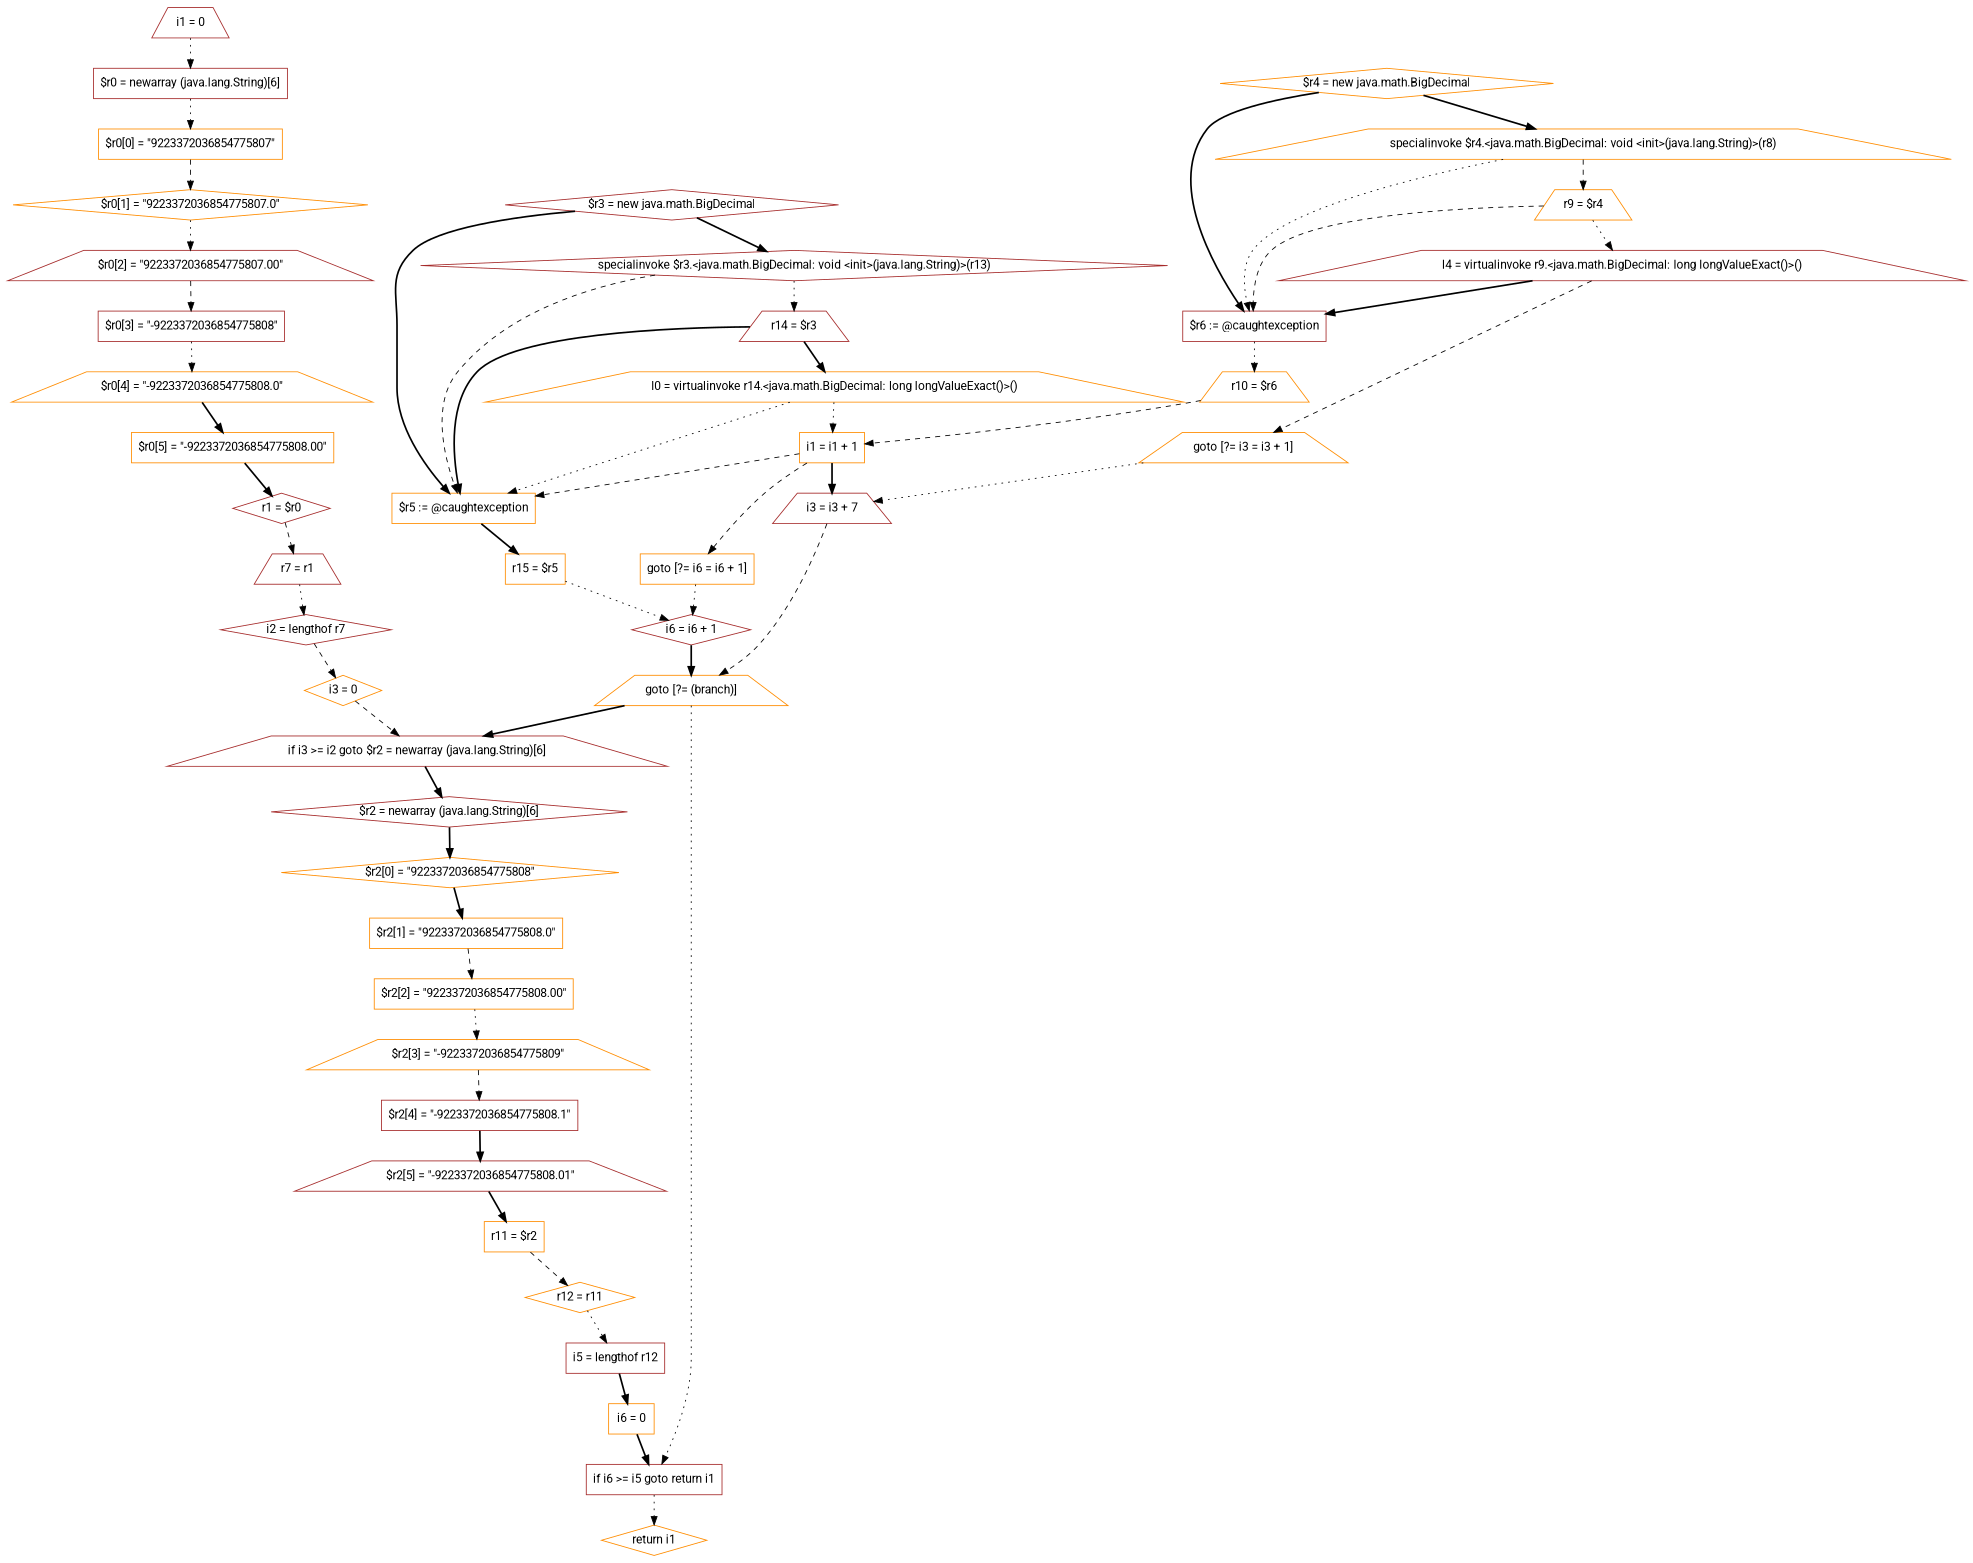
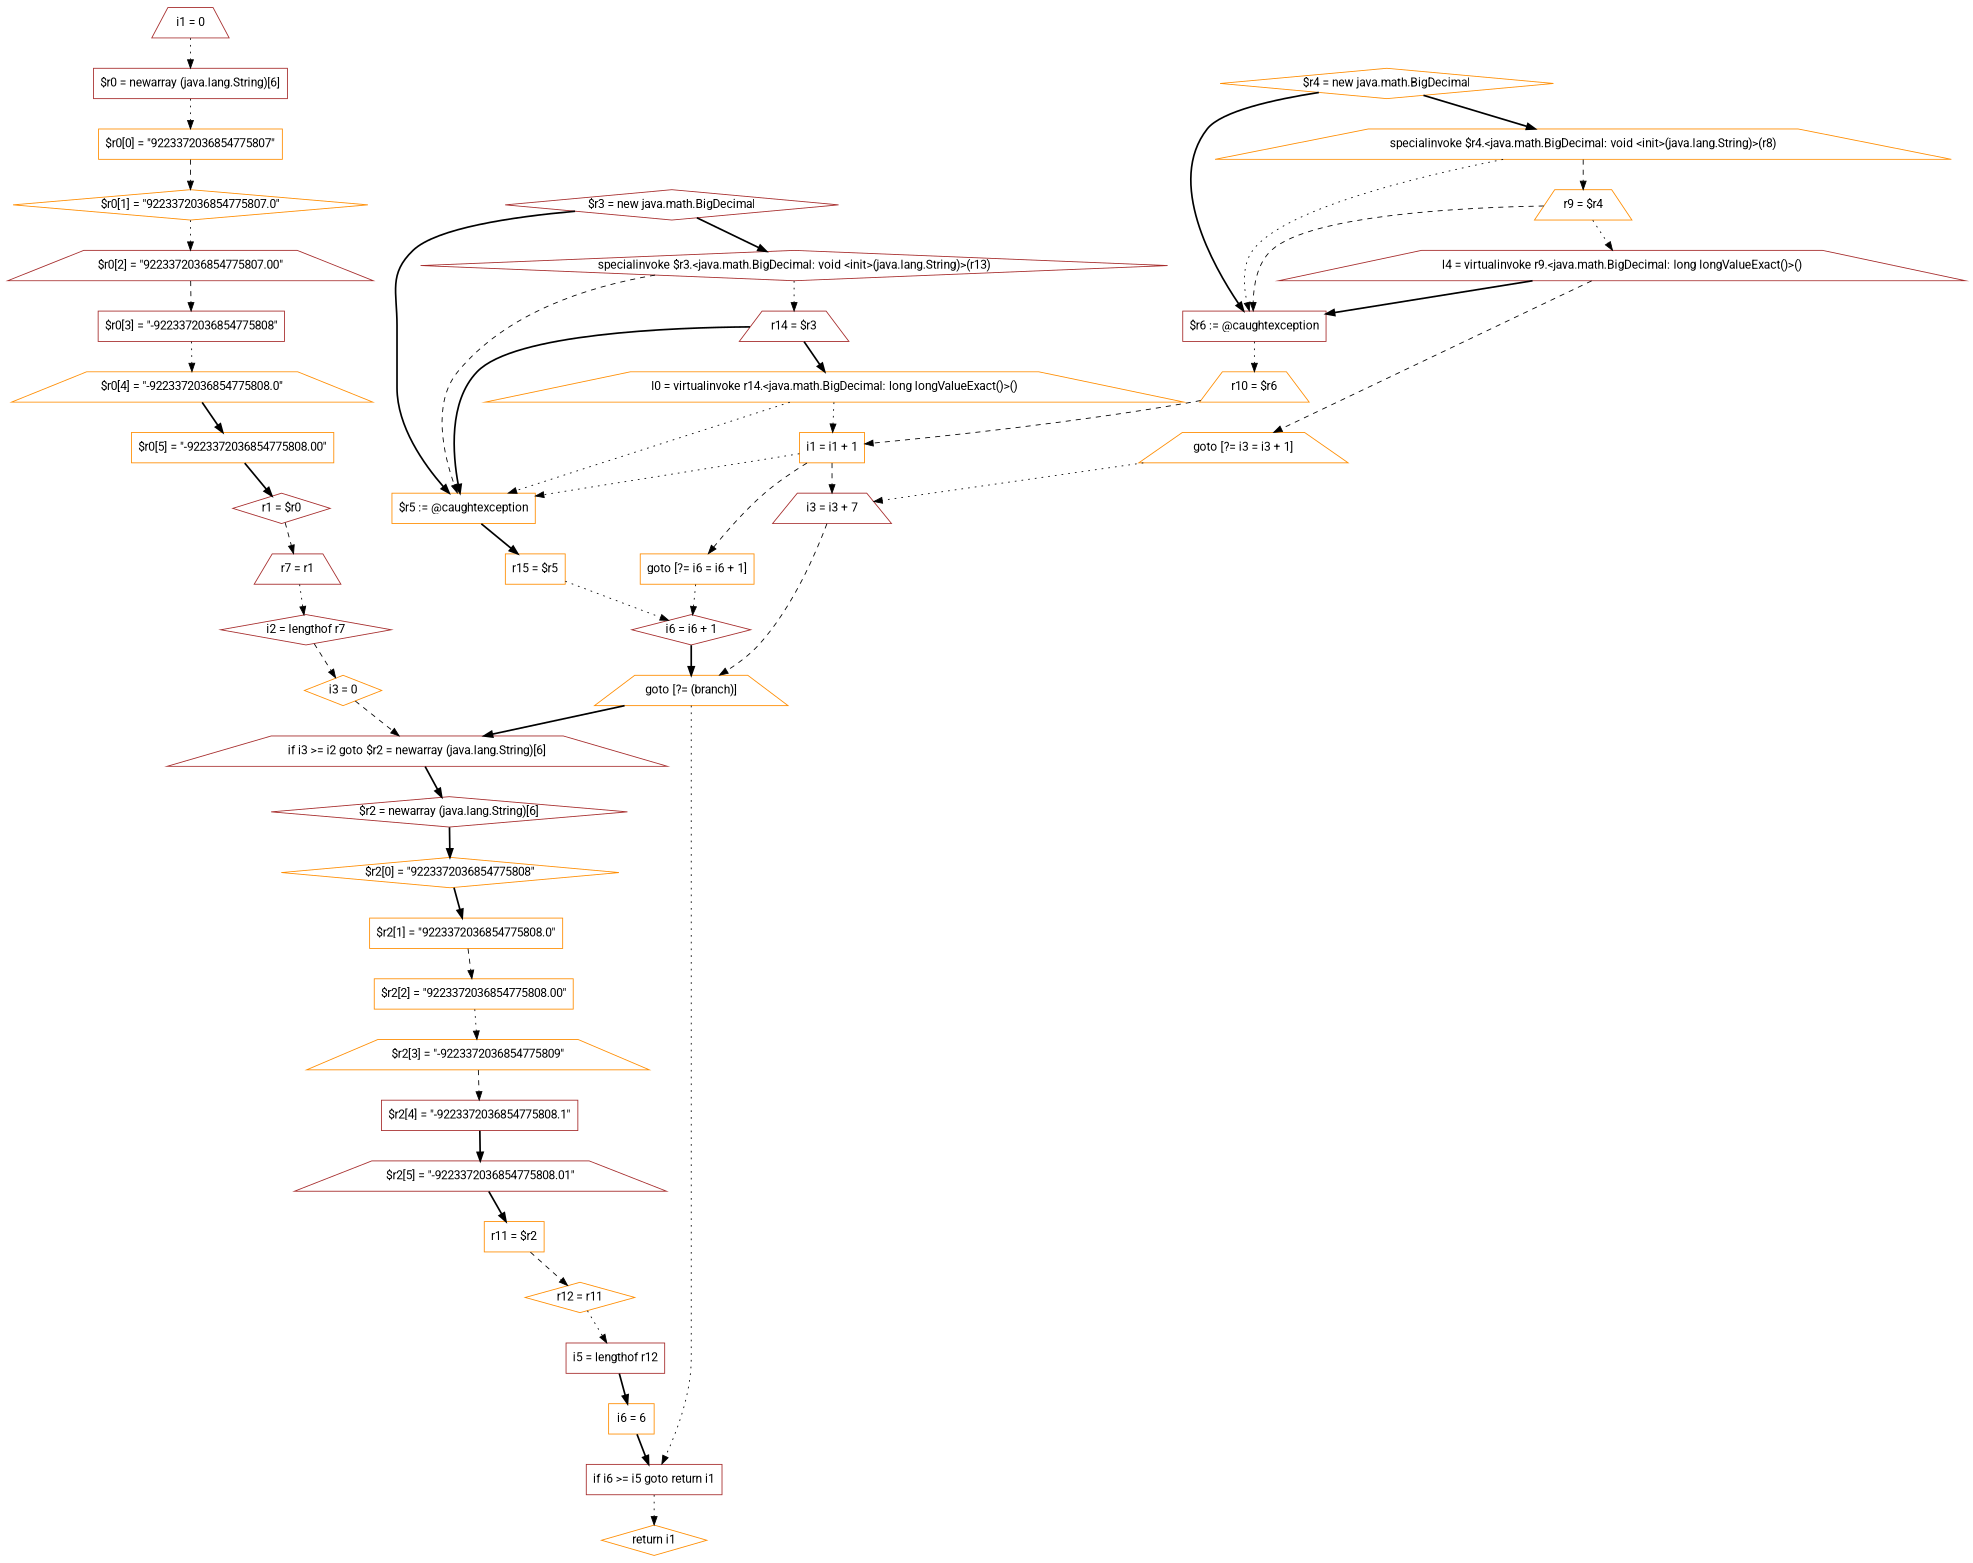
(672, 474) -> (672, 474)
(832, 474) -> (832, 474)
(631, 1419) -> (631, 1419)
